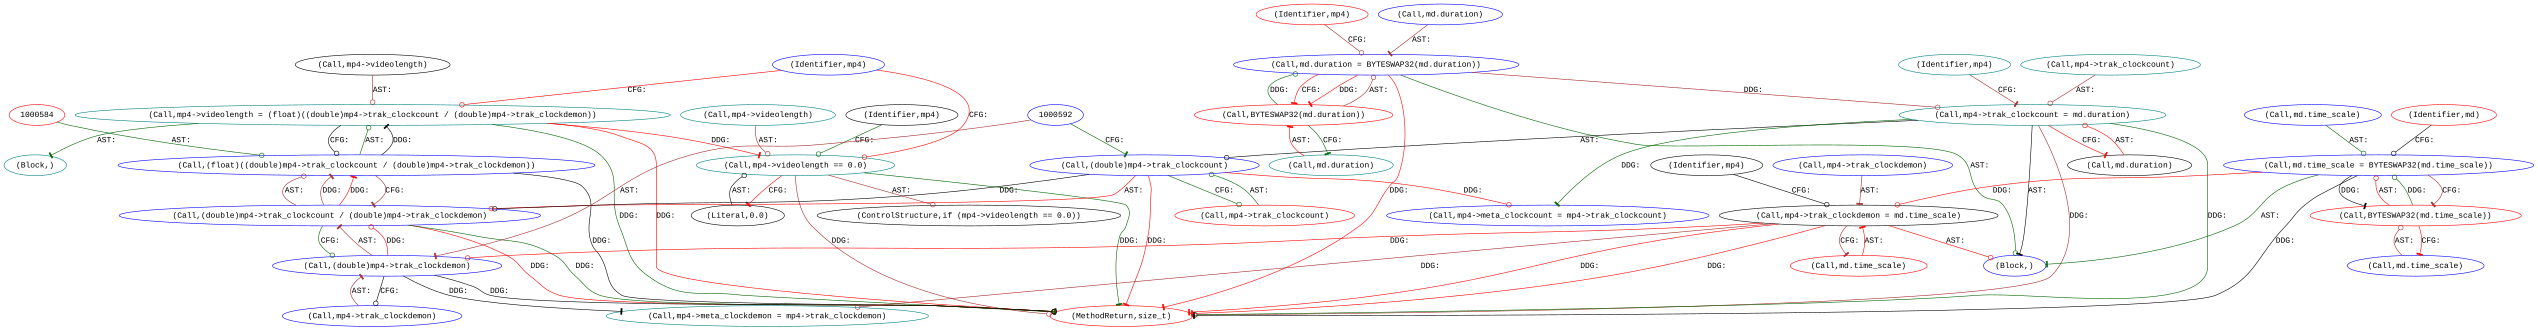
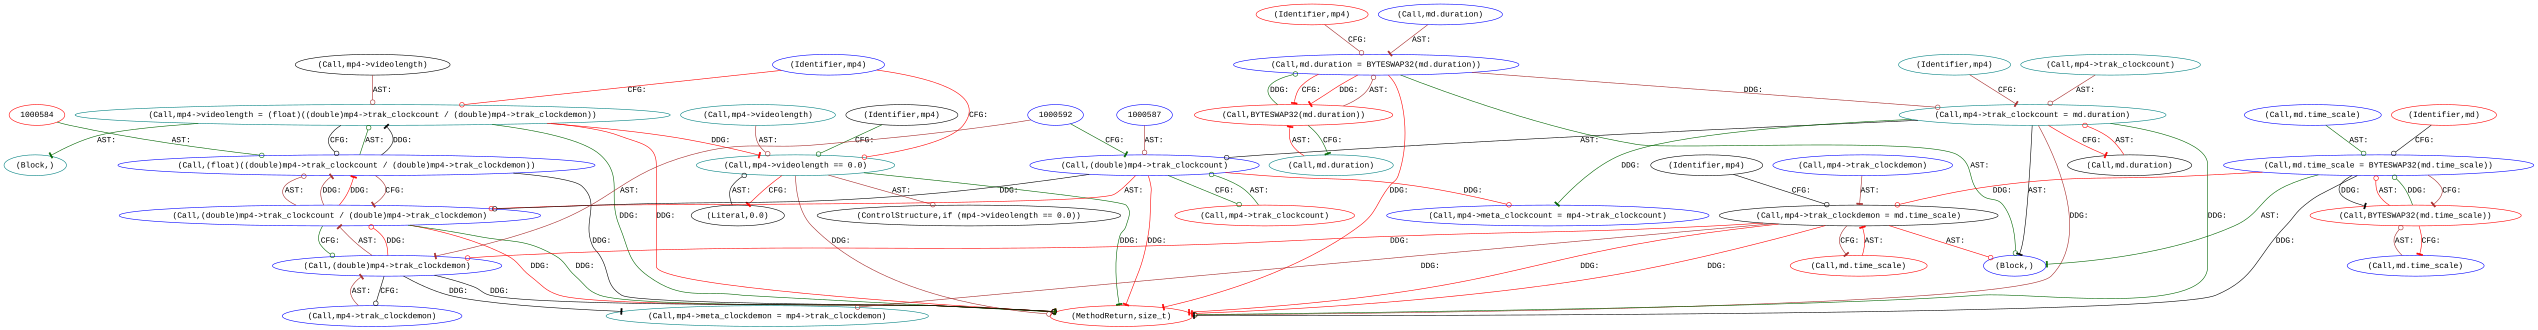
none -> (1145, 115)
